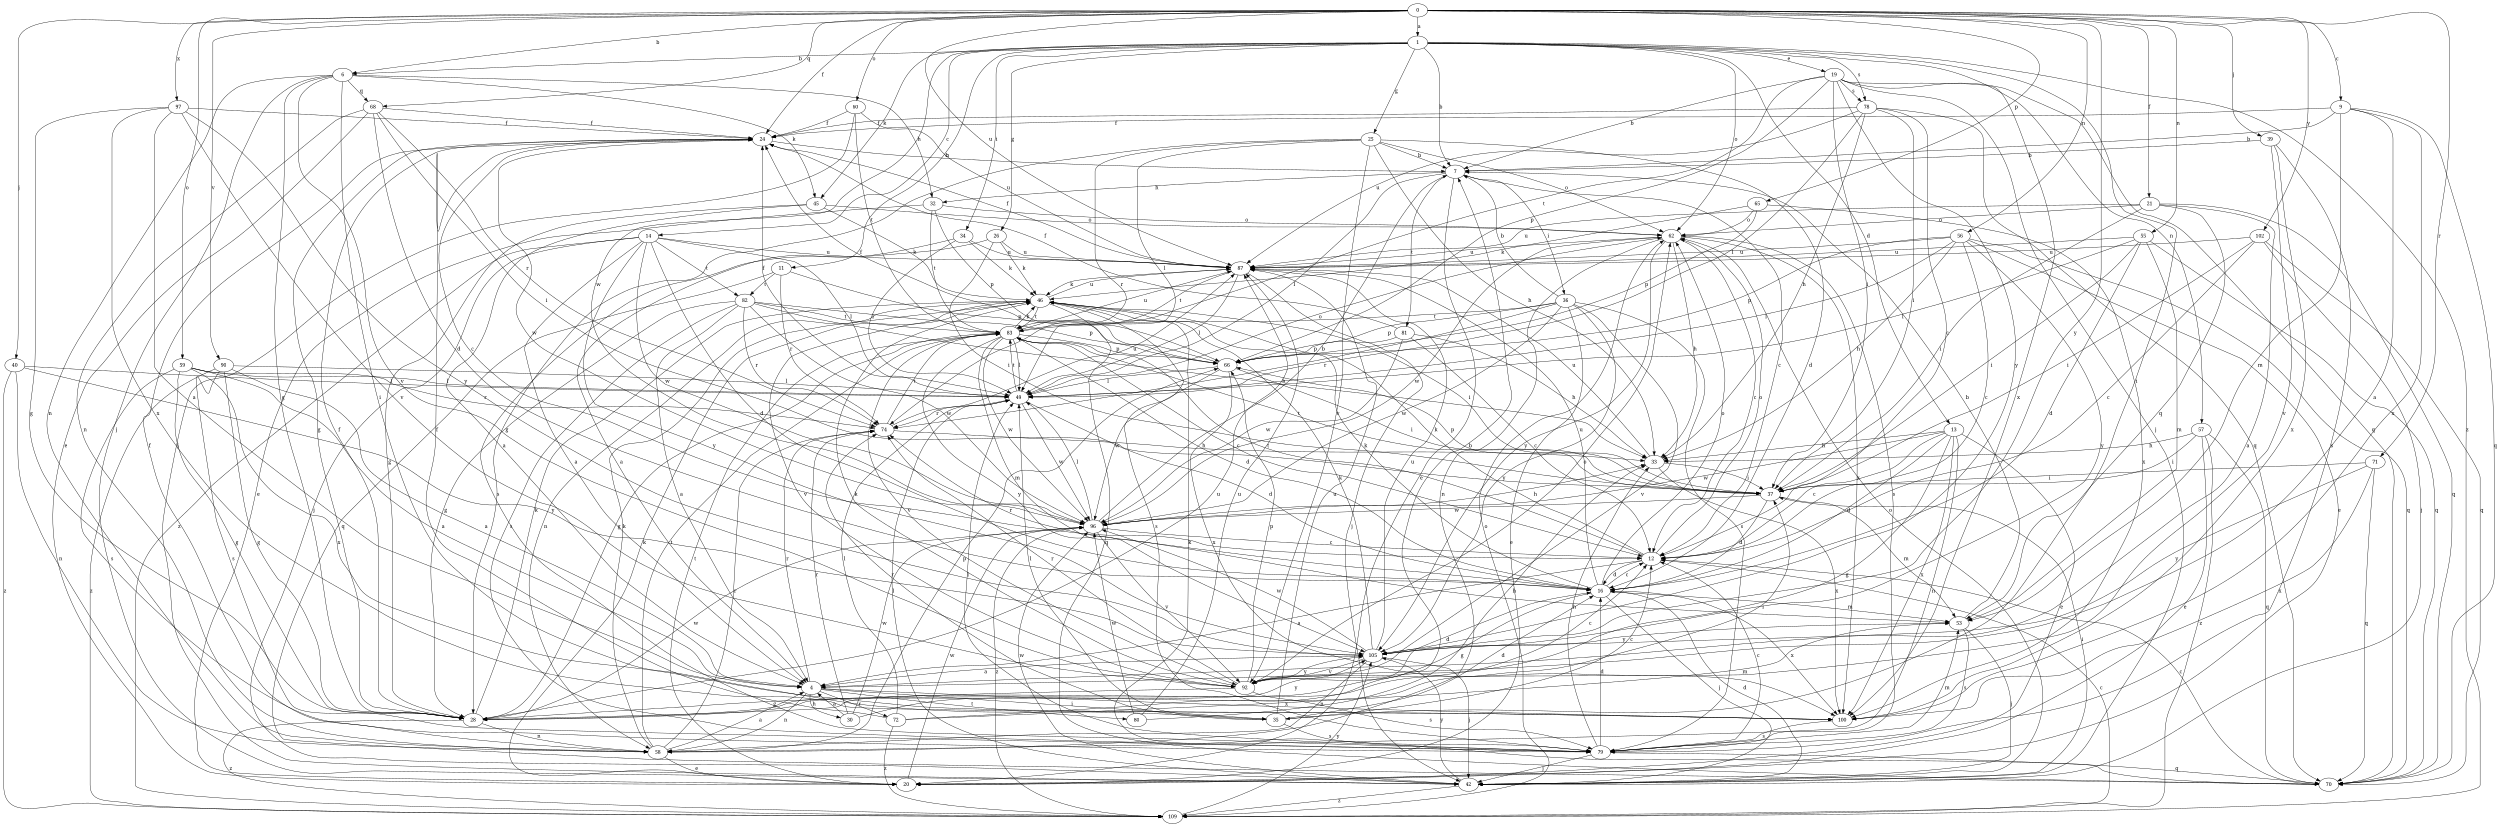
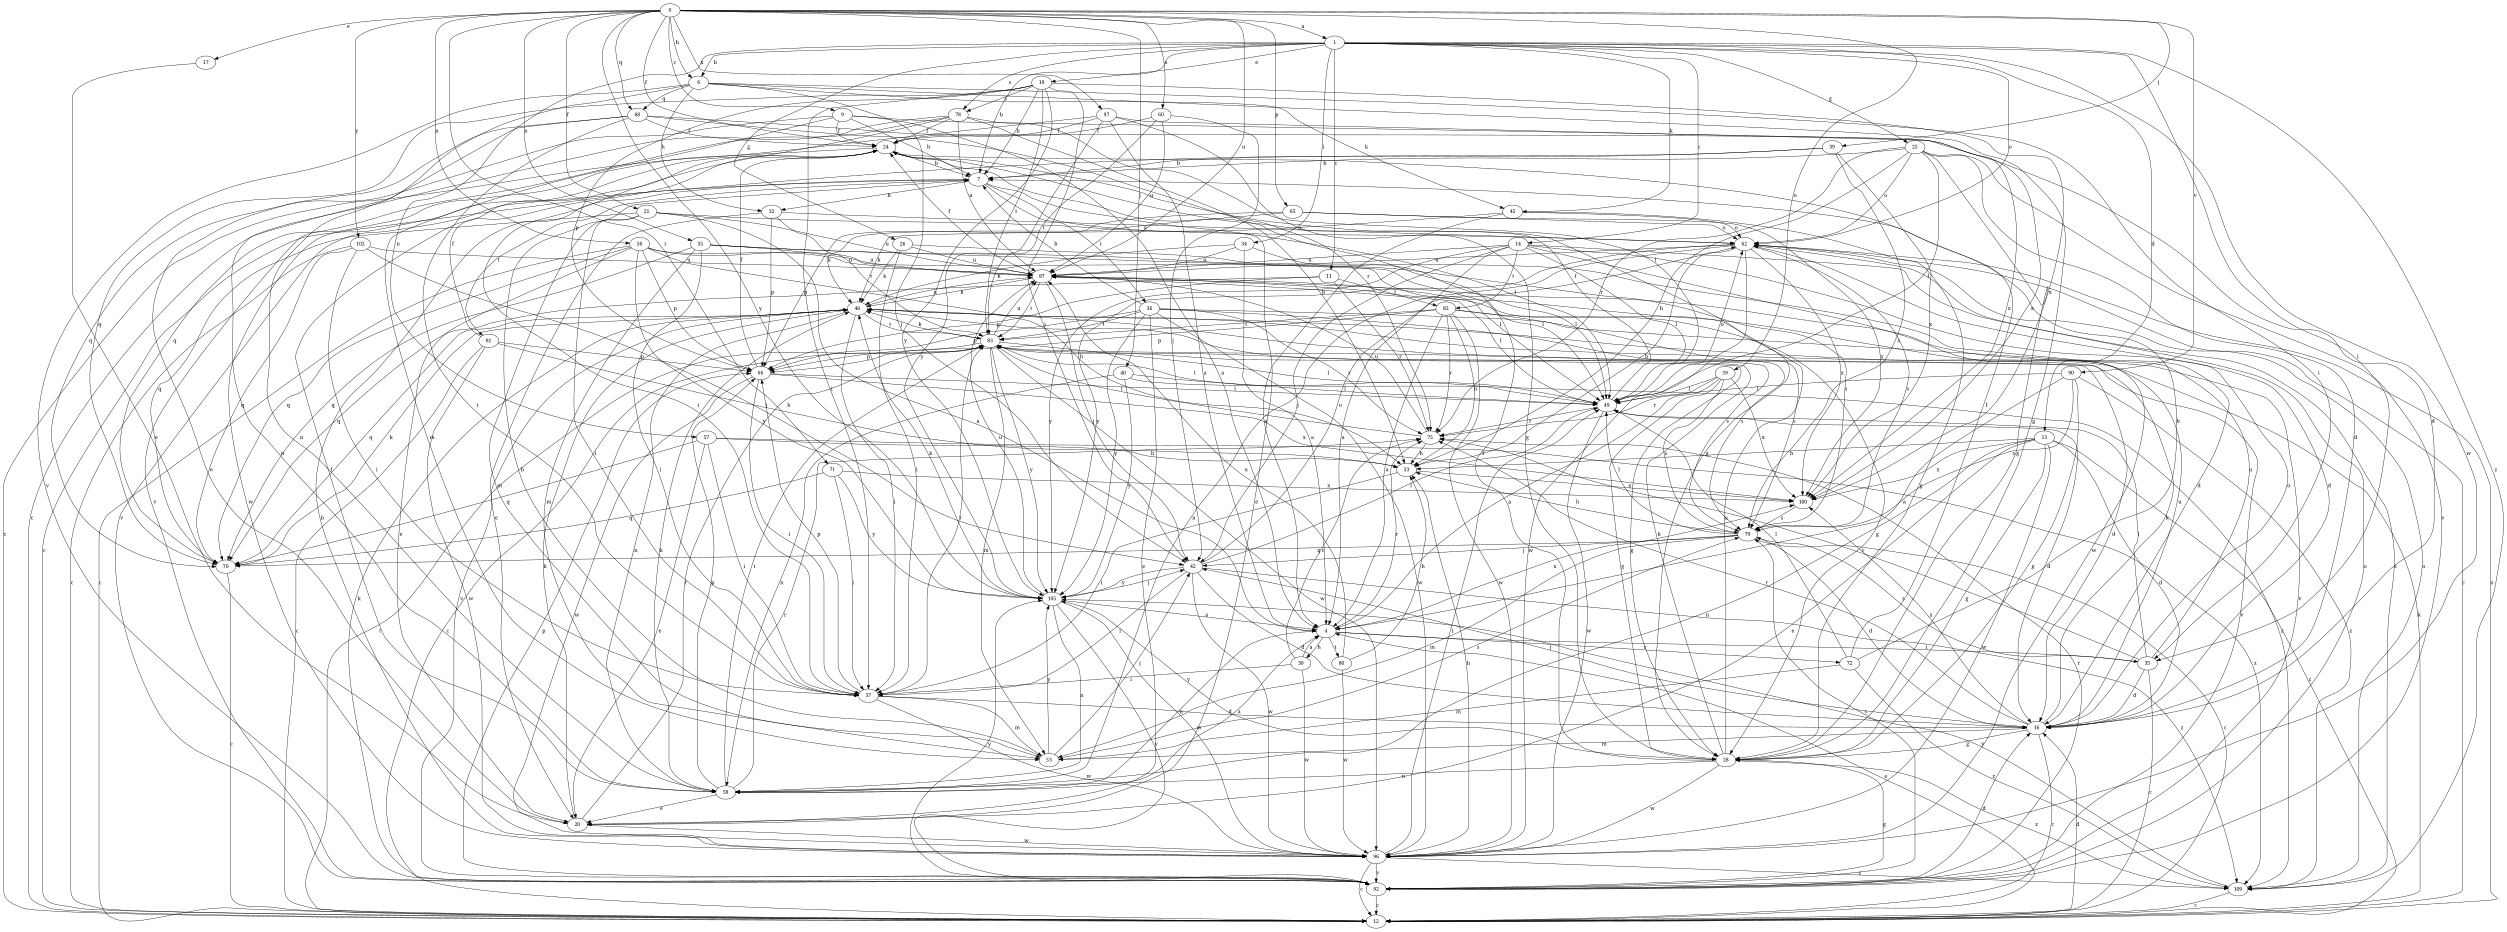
none -> (206, 63)
(1477, 306) -> none
(2161, 414) -> (500, 486)
(884, 430) -> (1430, 438)
